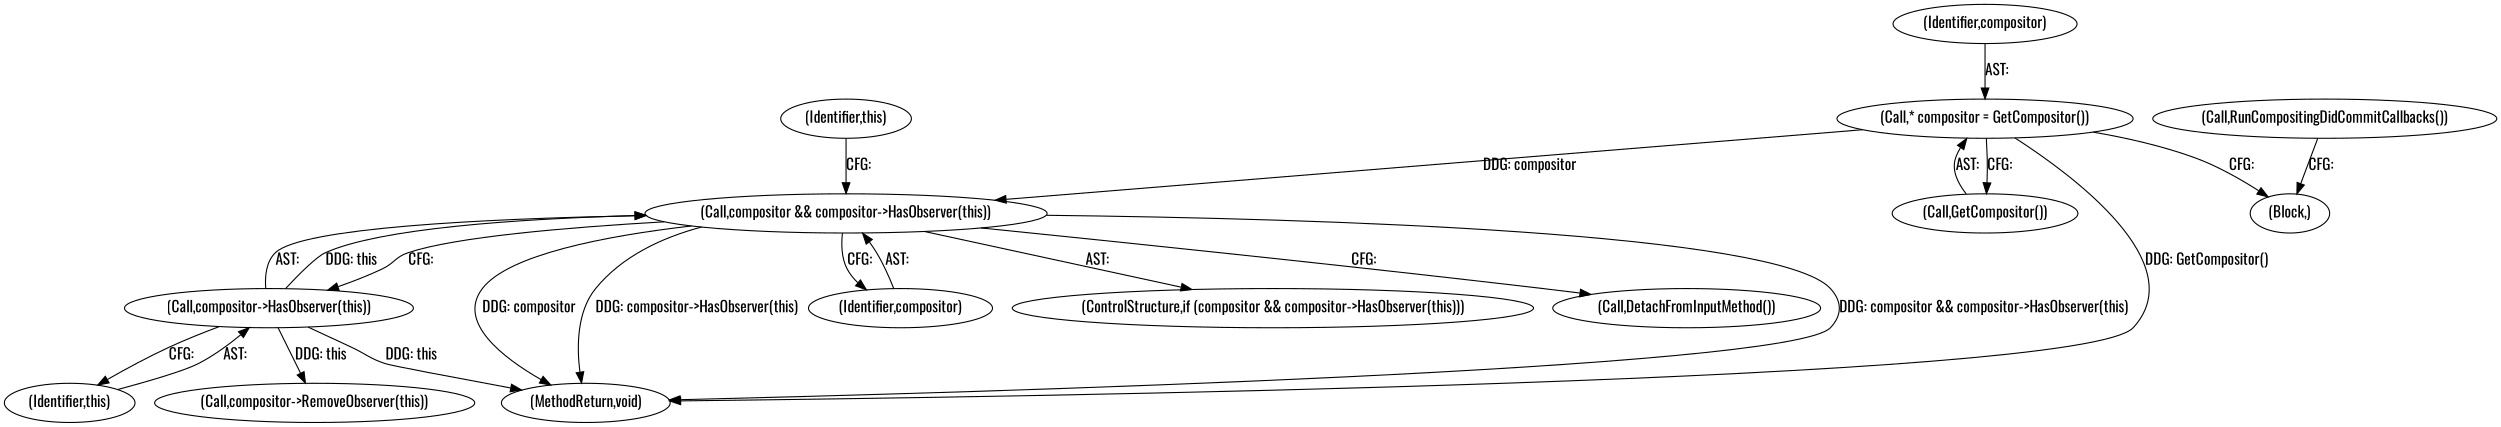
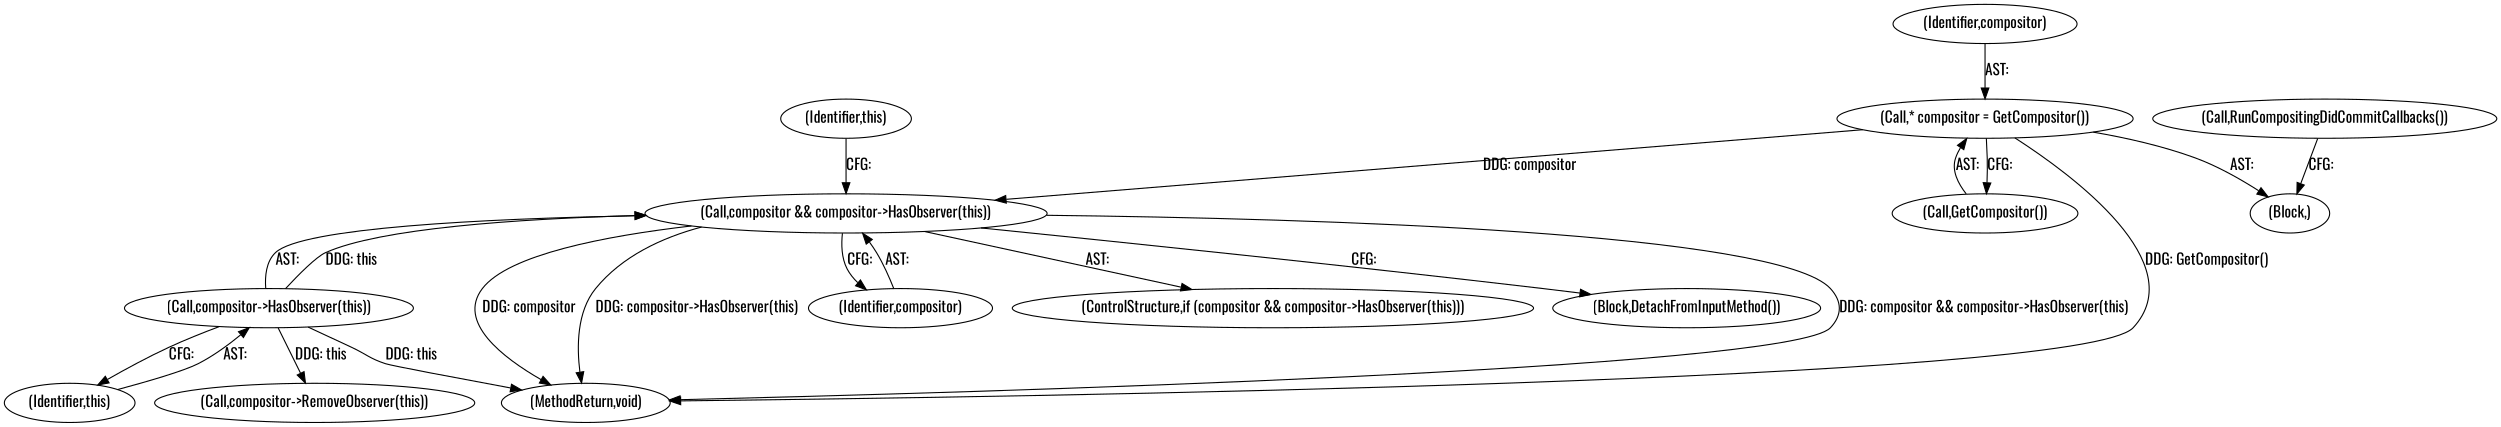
(2244, 166) -> (2244, 166)
(497, 236) -> none
(1687, 308) -> (1687, 308)
